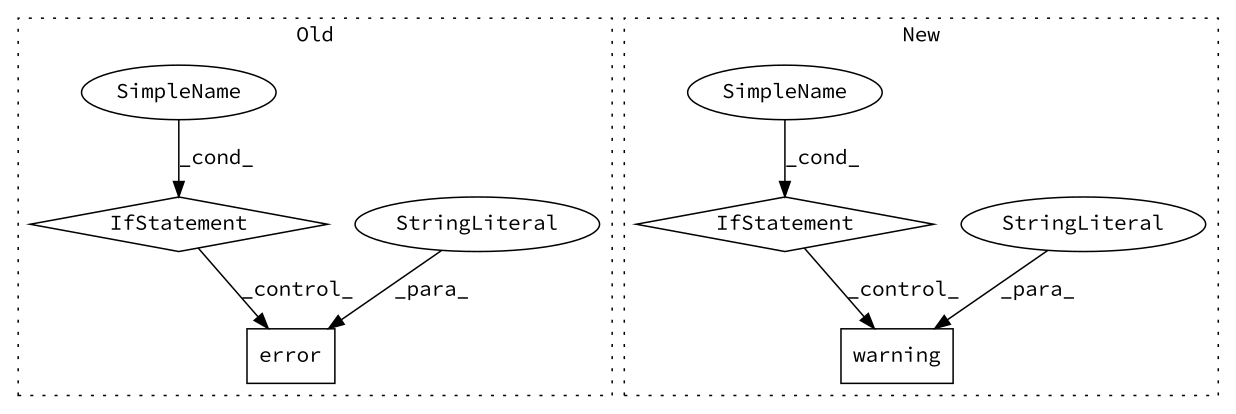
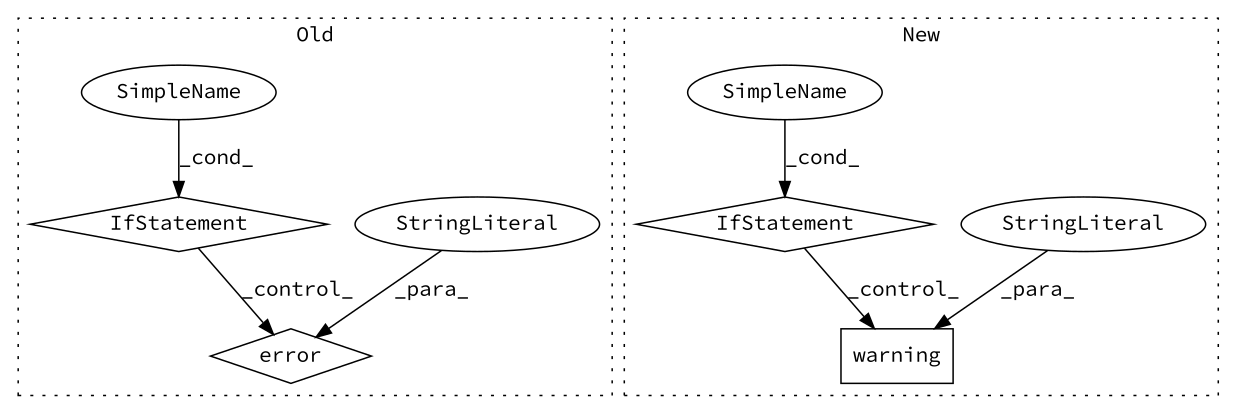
(291, 356) -> (291, 356)
